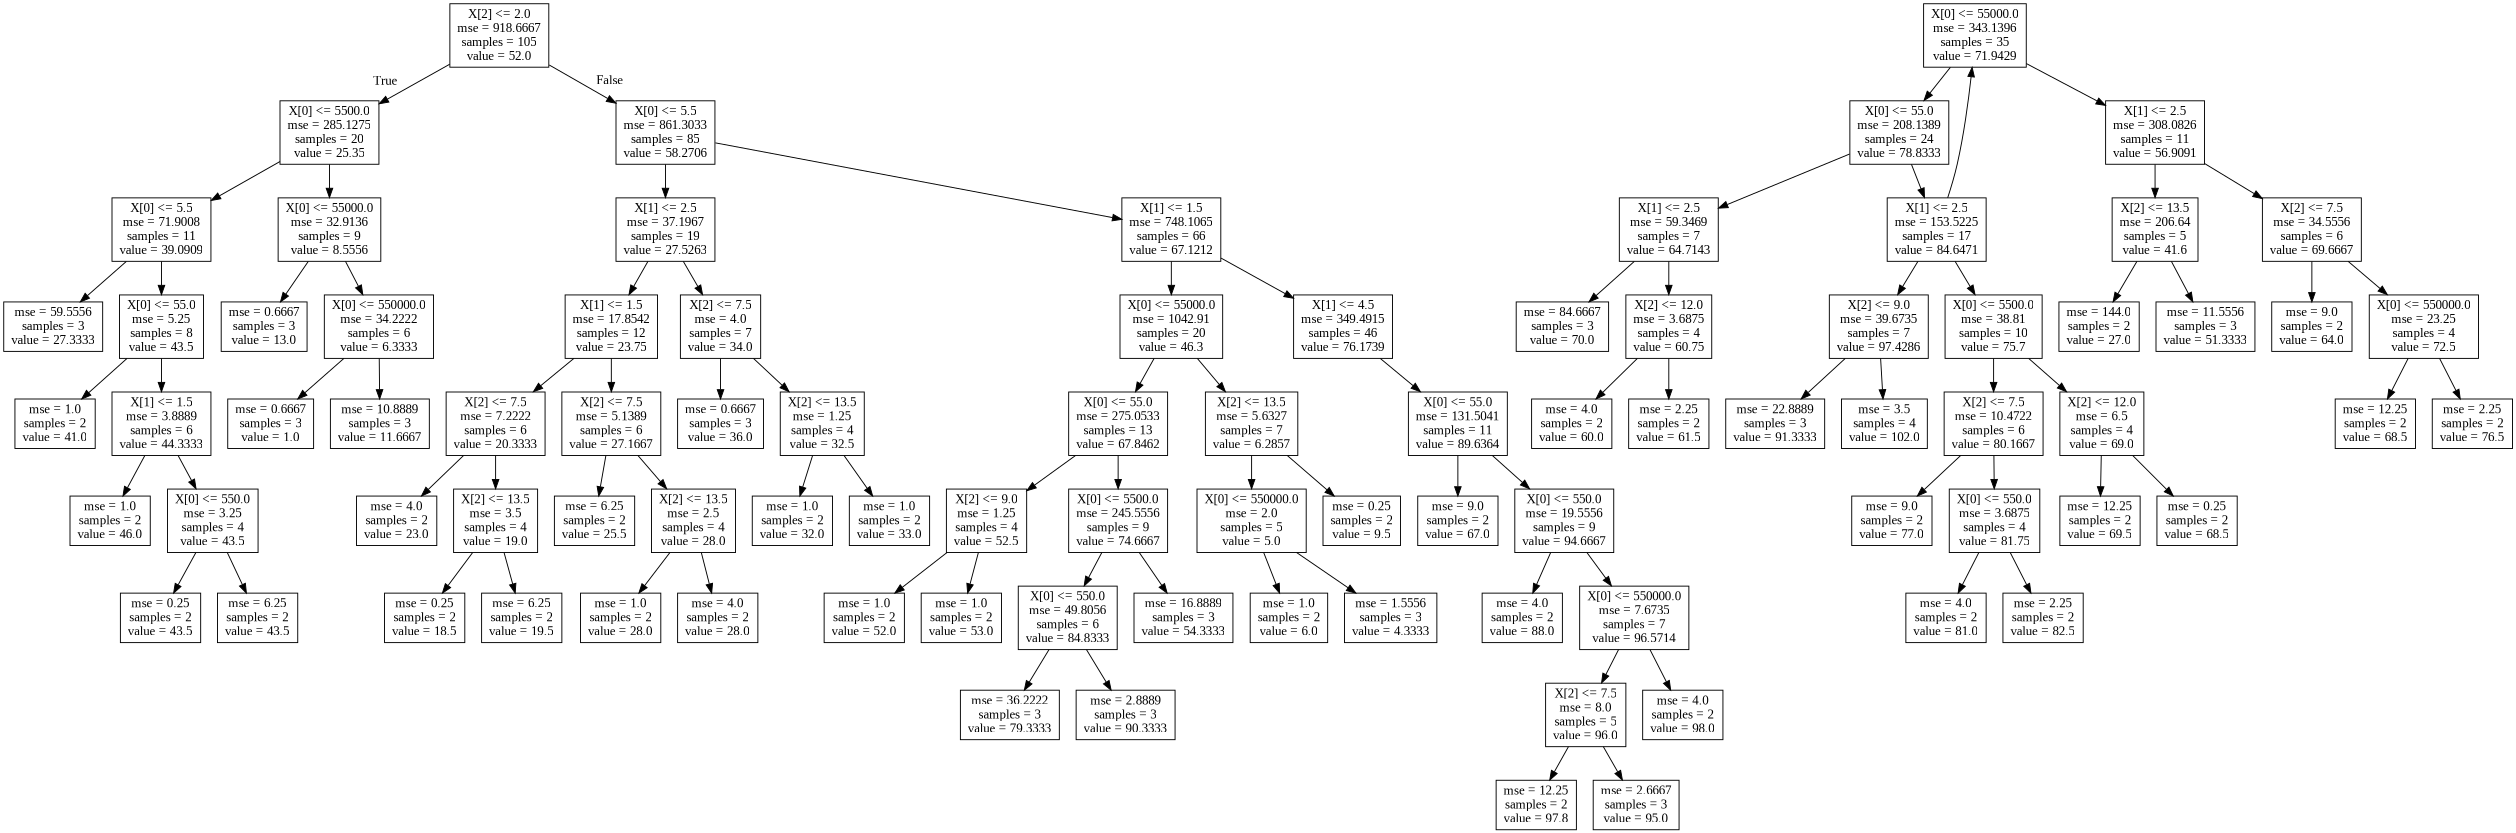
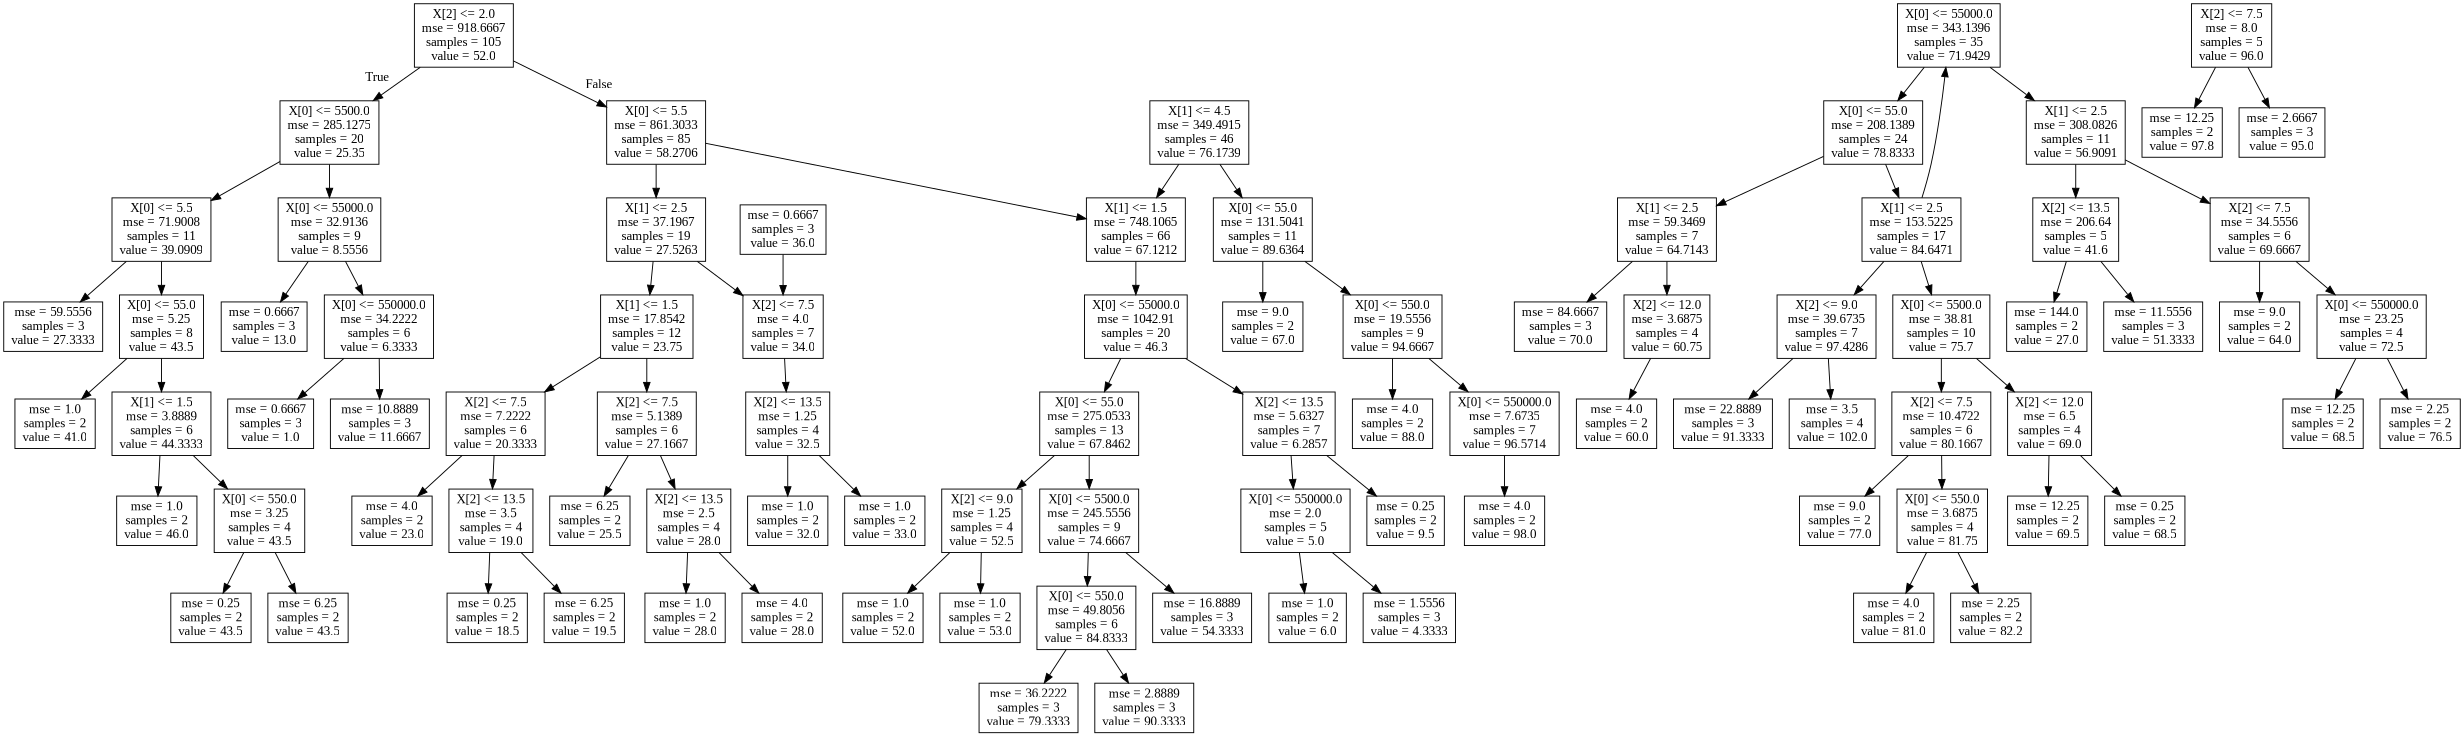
(1253, 276) -> (1170, 177)
(721, 374) -> (783, 270)
(1669, 424) -> none
(2043, 618) -> (1991, 618)
(1612, 662) -> none
